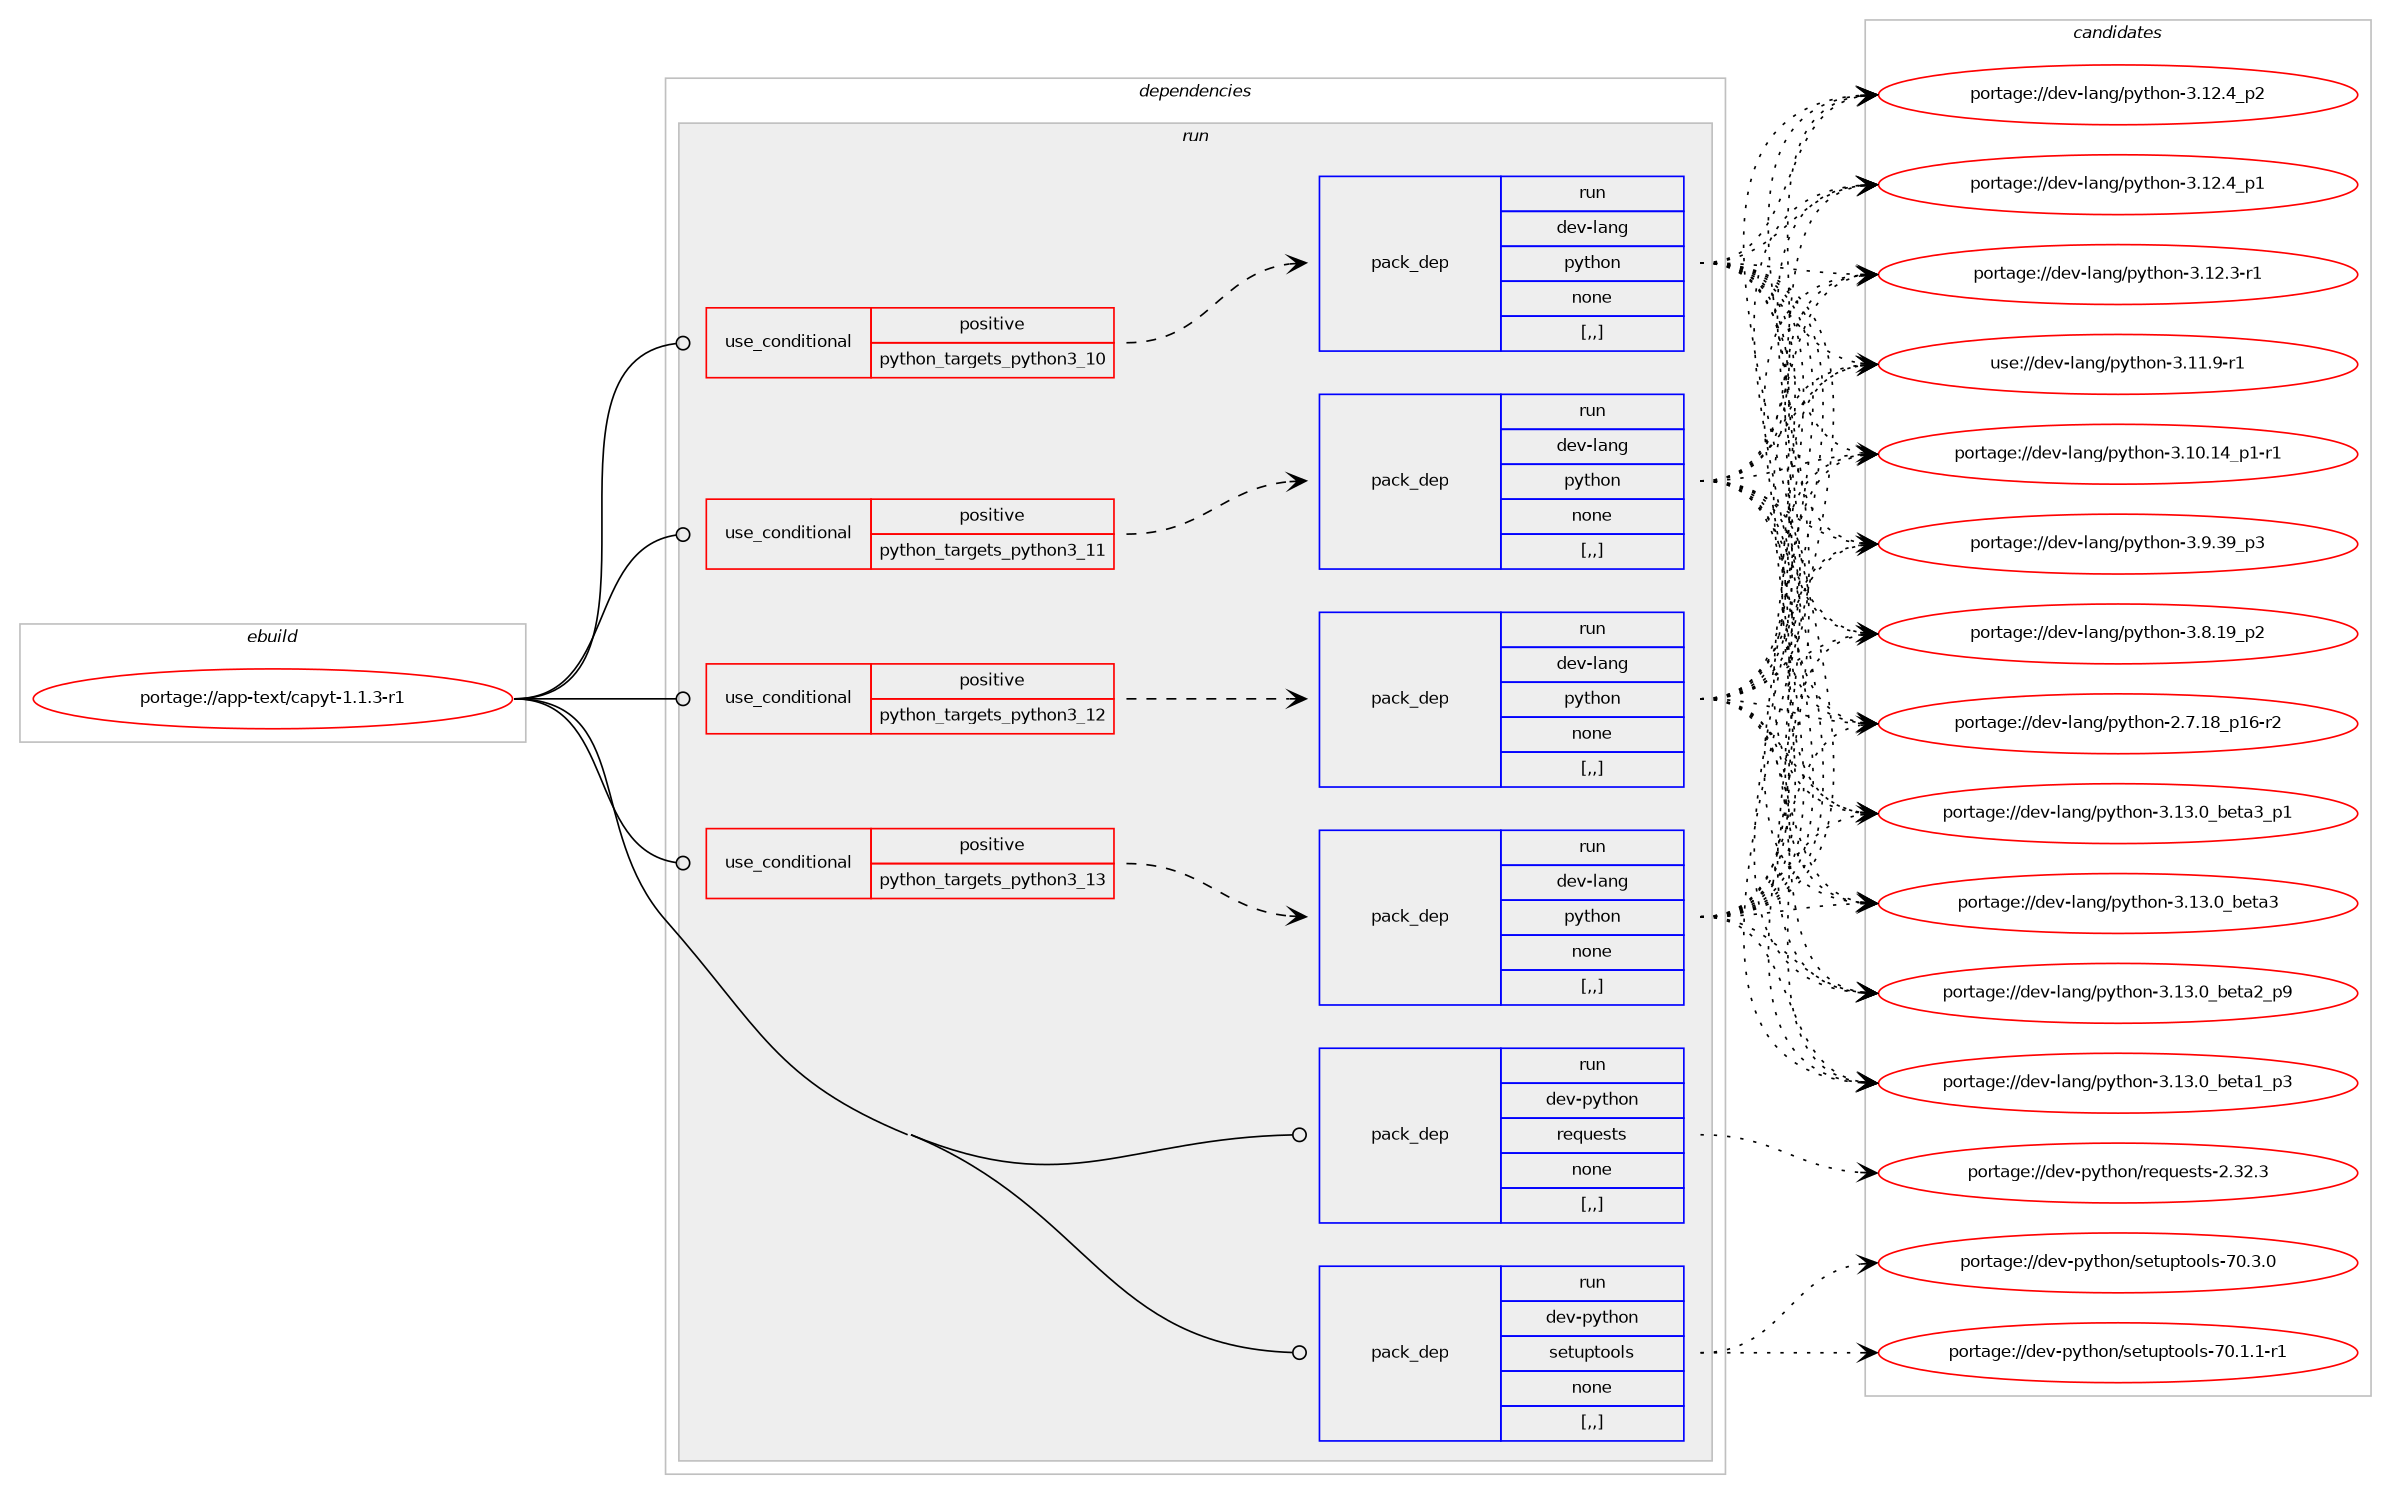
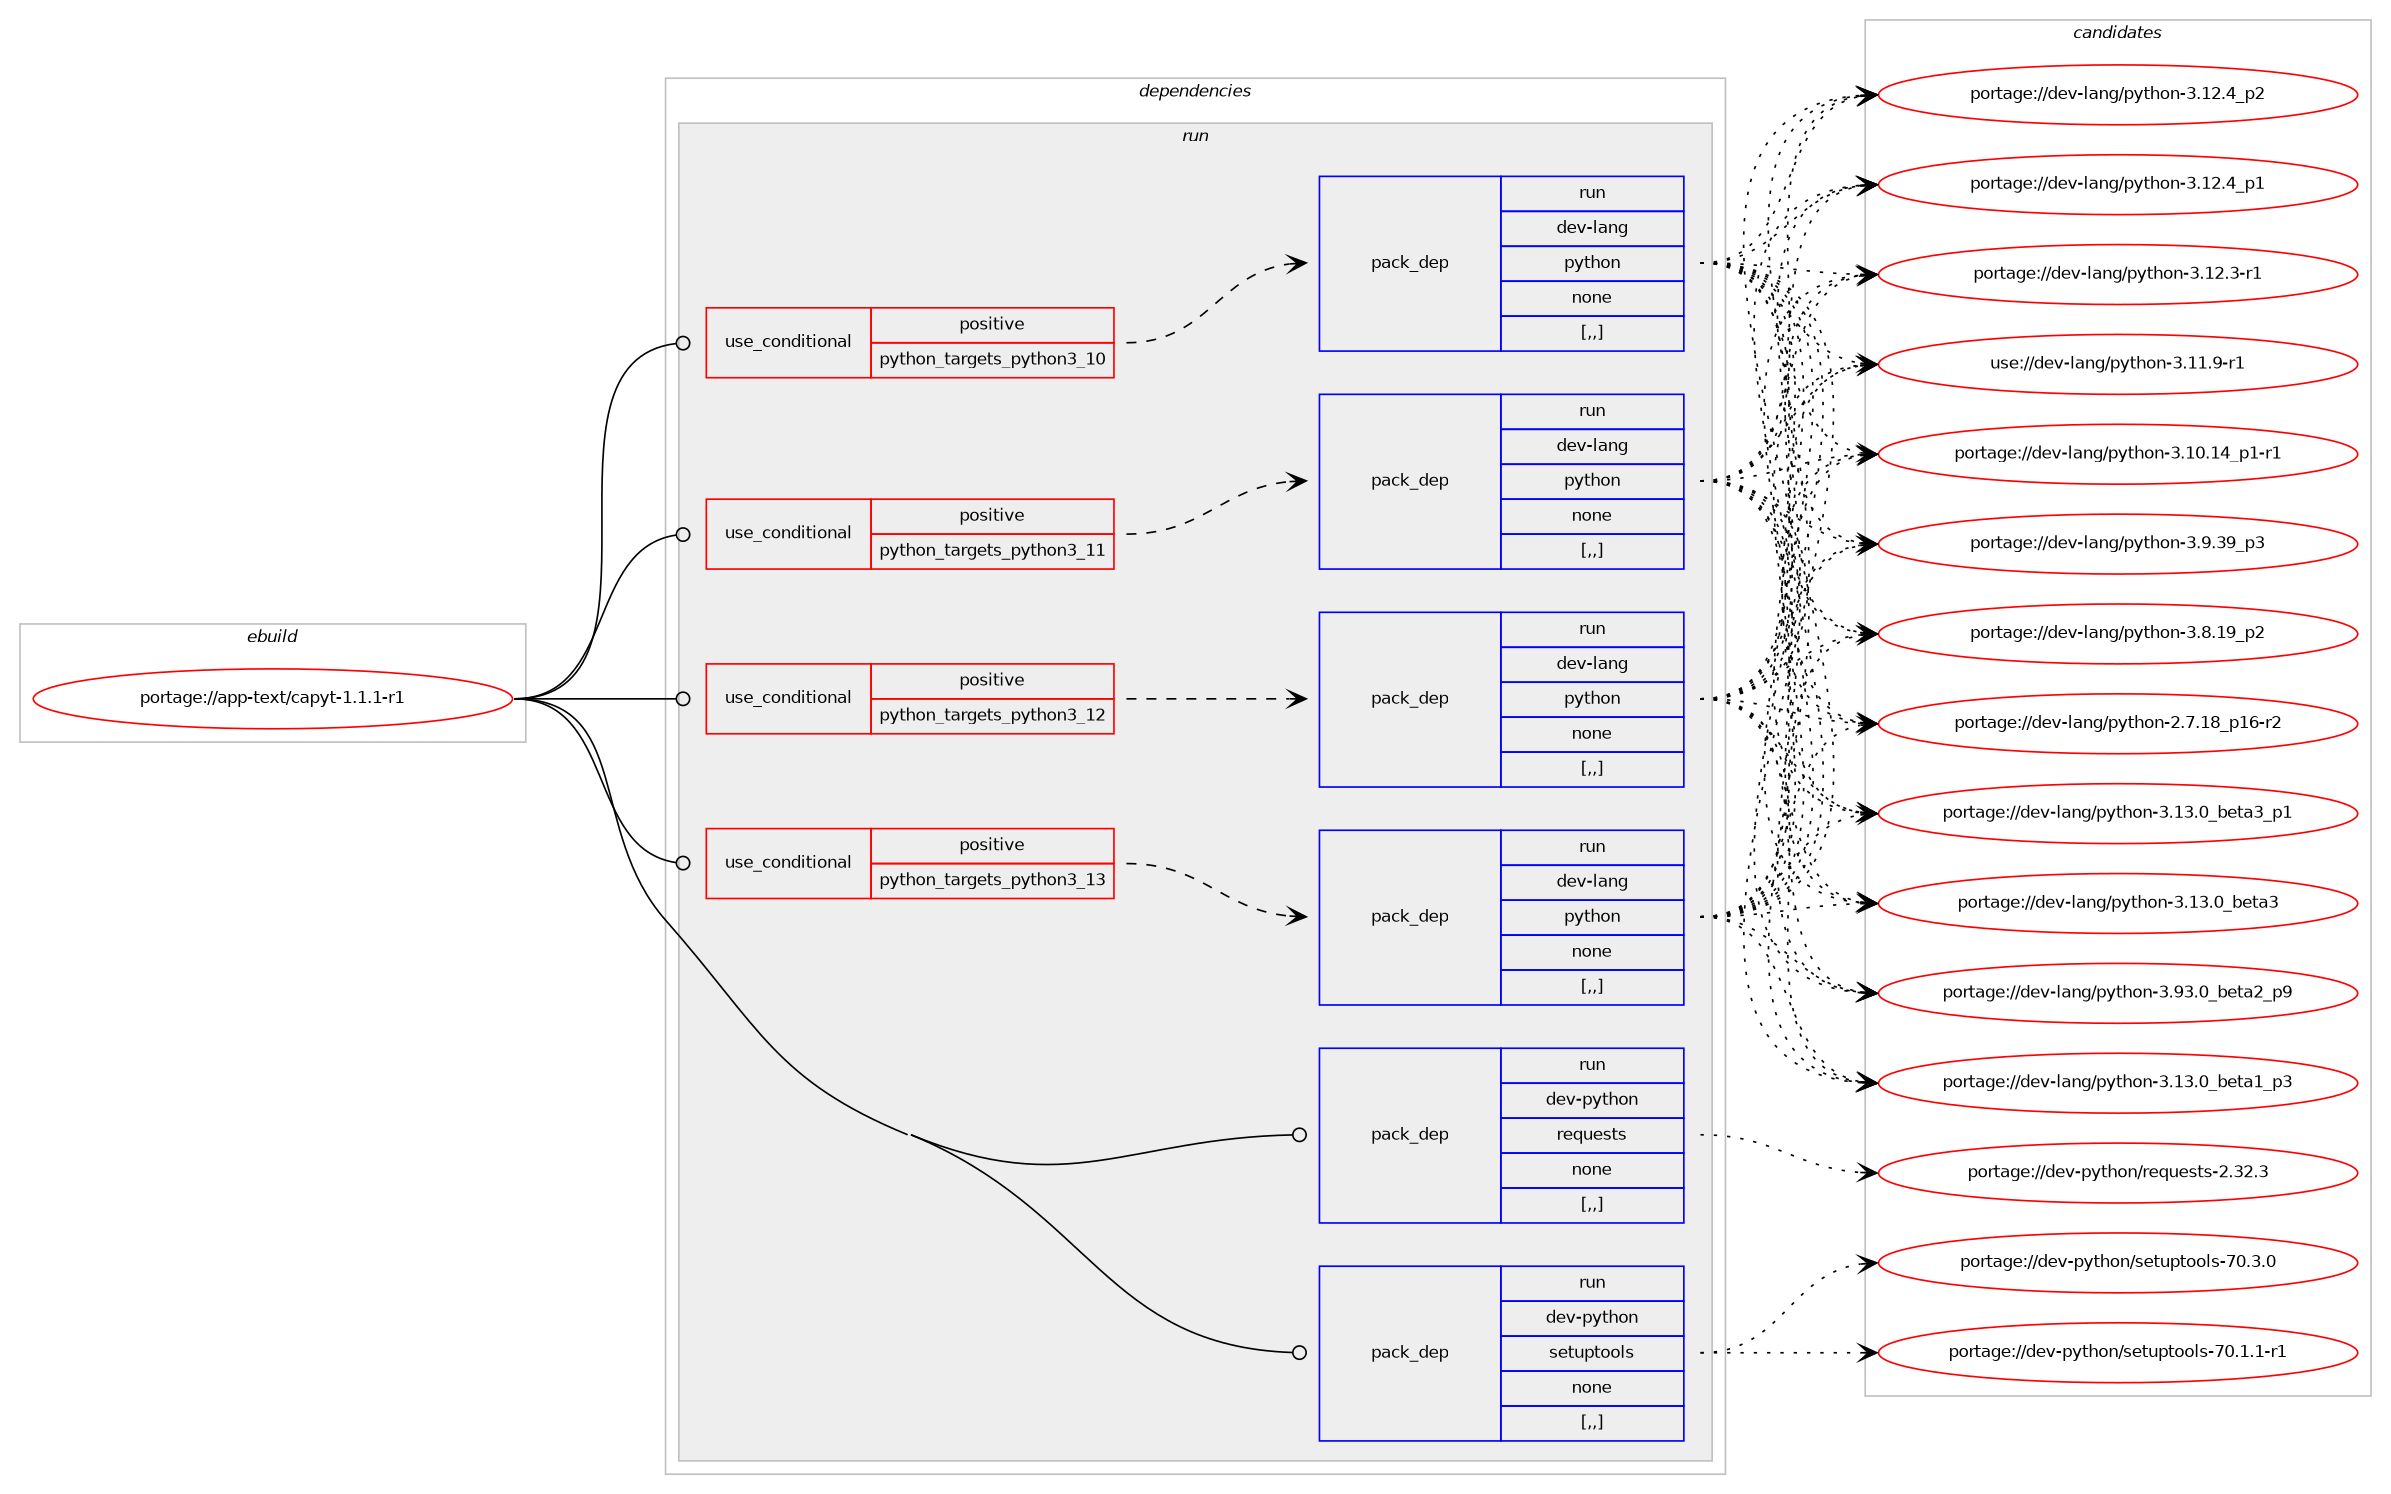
(273, 699) -> (273, 699)
(2118, 993) -> (2118, 993)
